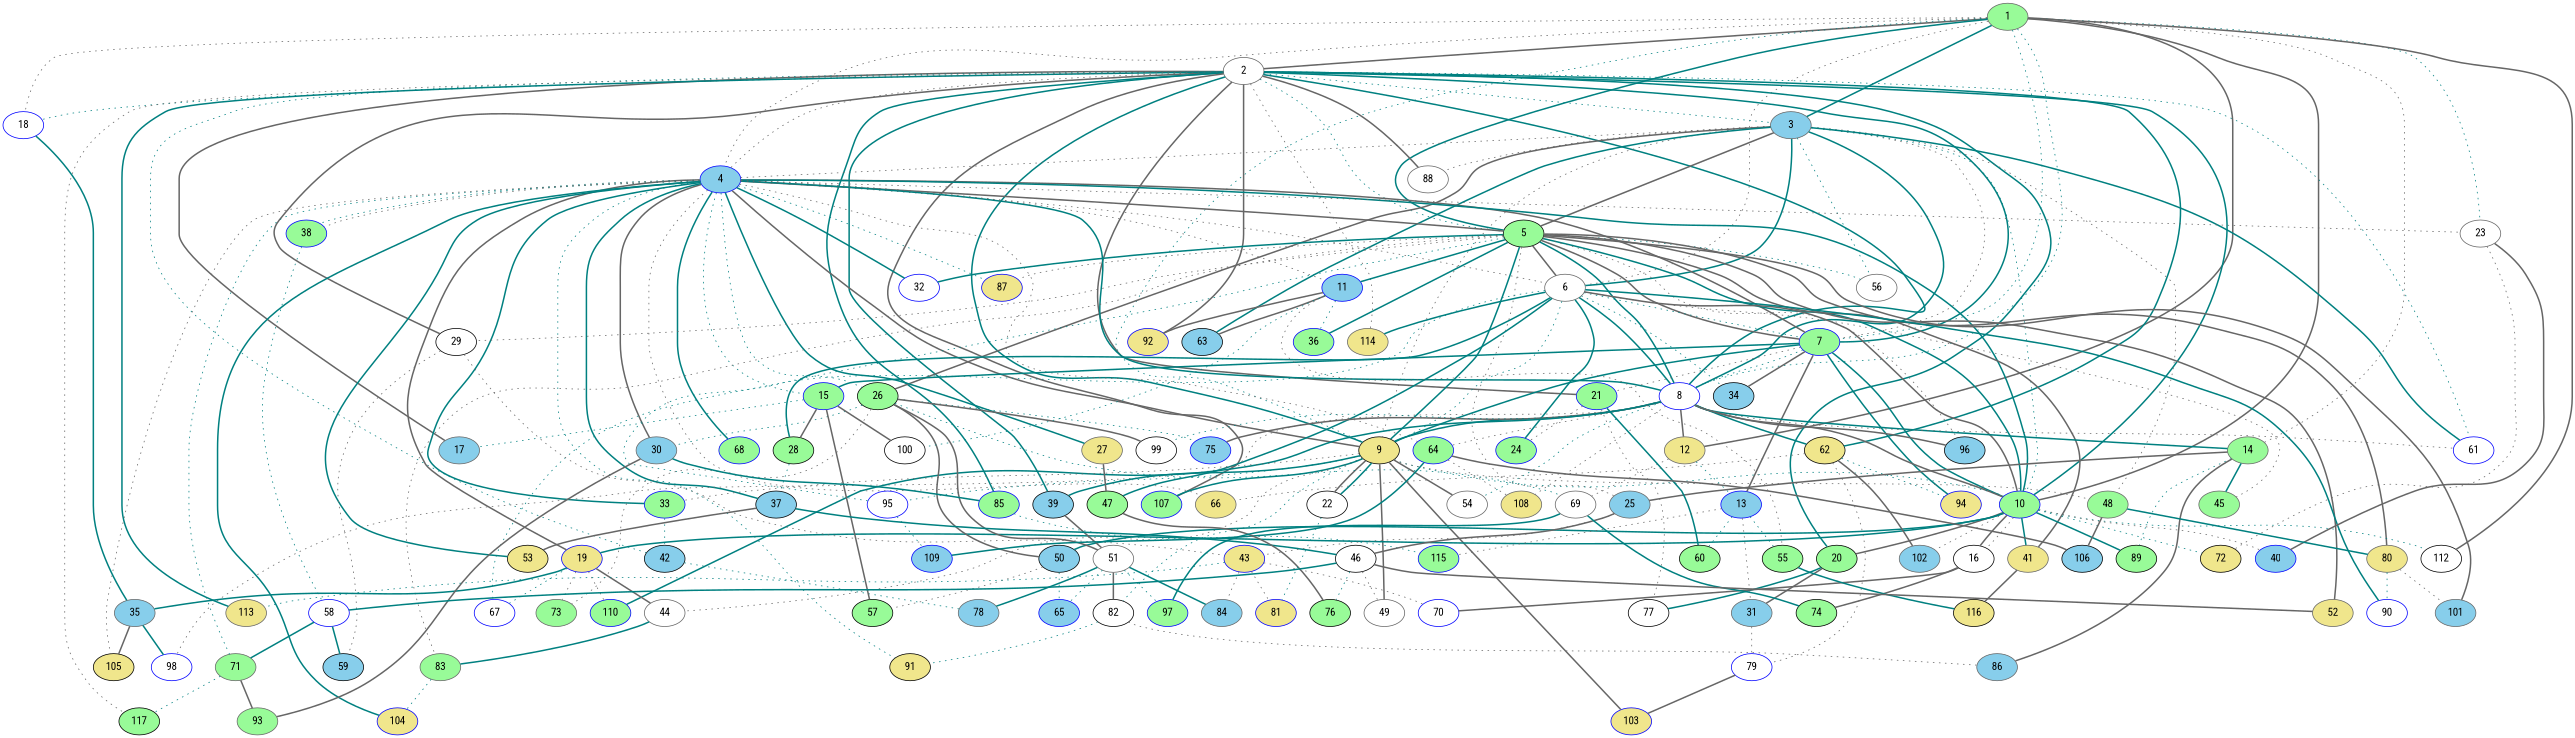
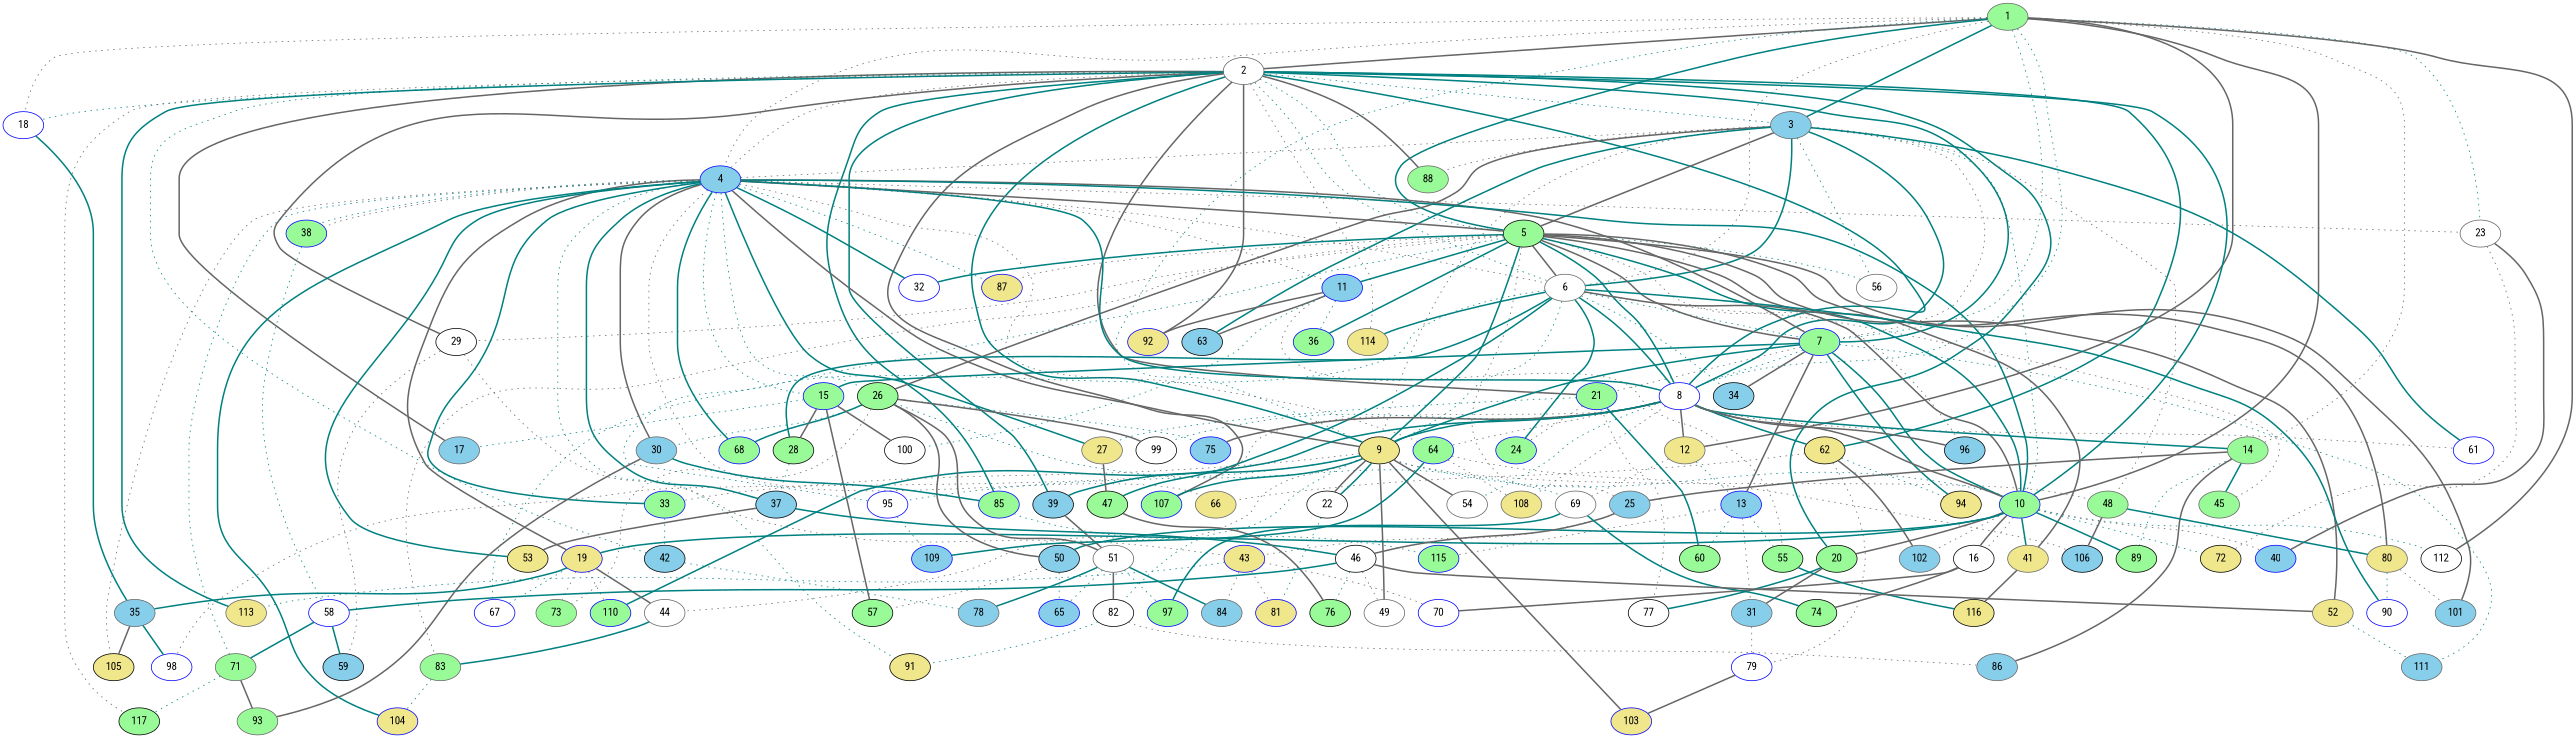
(2022, 90) -> (1379, 212)
(1428, 179) -> (1428, 179)
none -> (1357, 410)
none -> (781, 431)
(1777, 492) -> (1777, 492)
(1961, 505) -> (1961, 505)
none -> (2422, 667)
